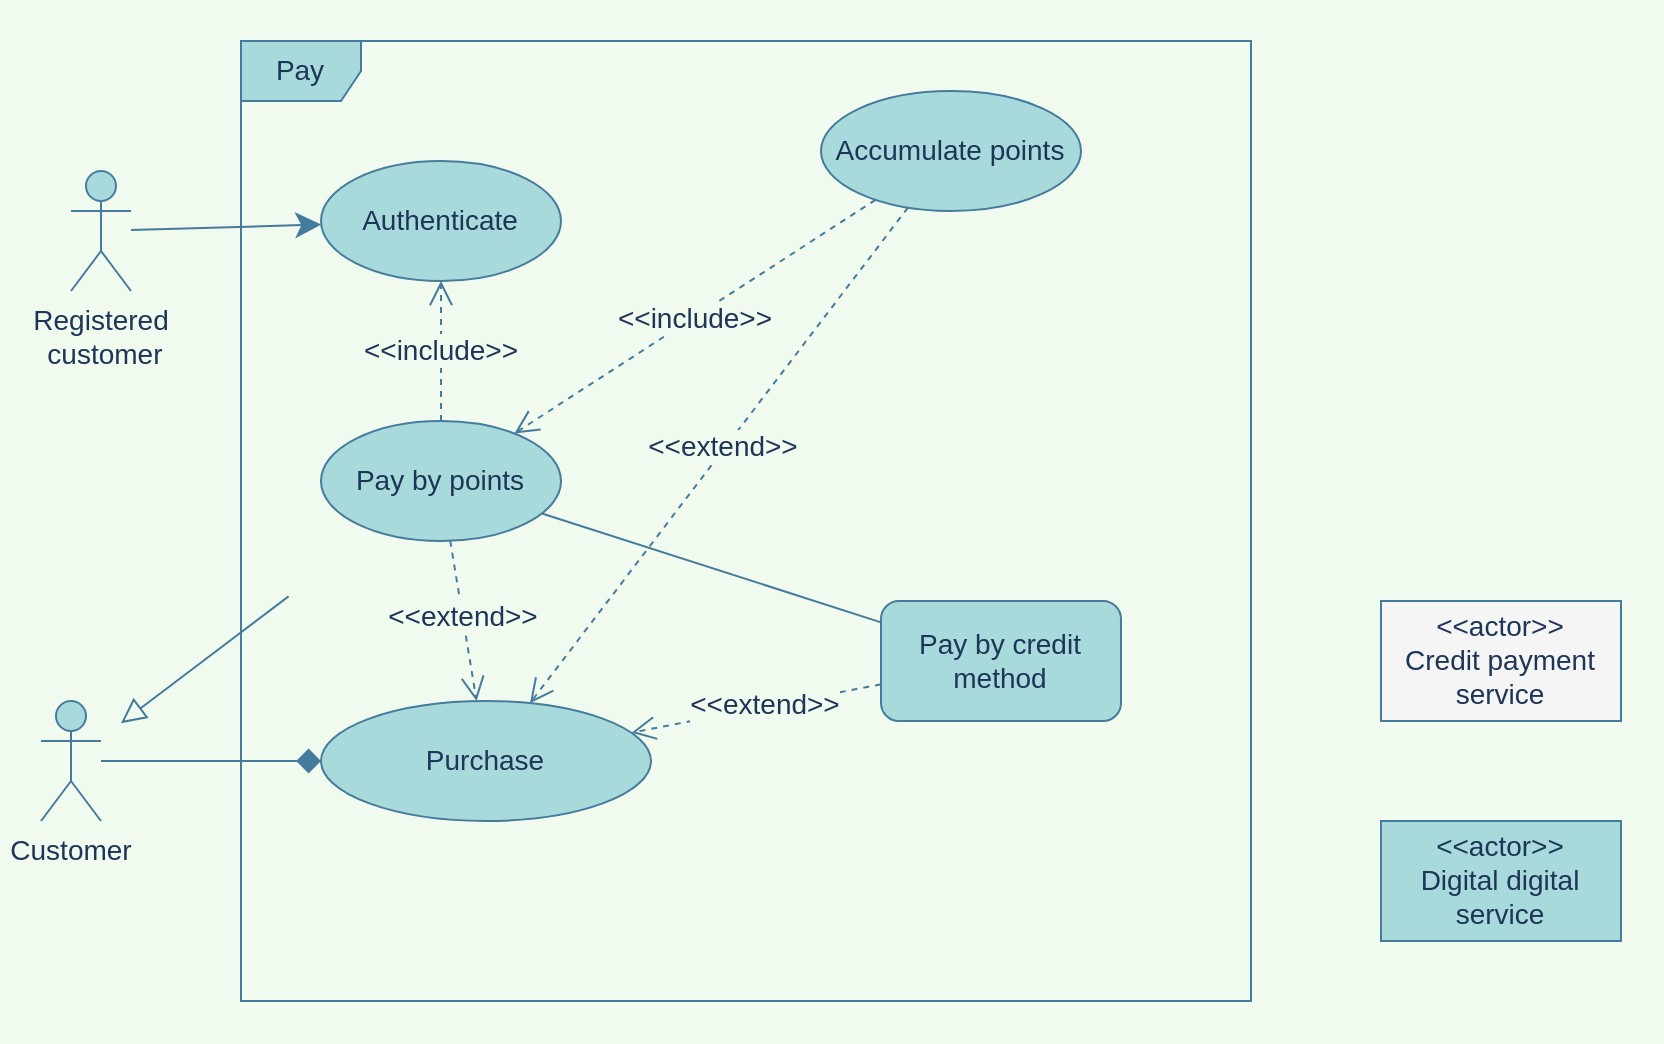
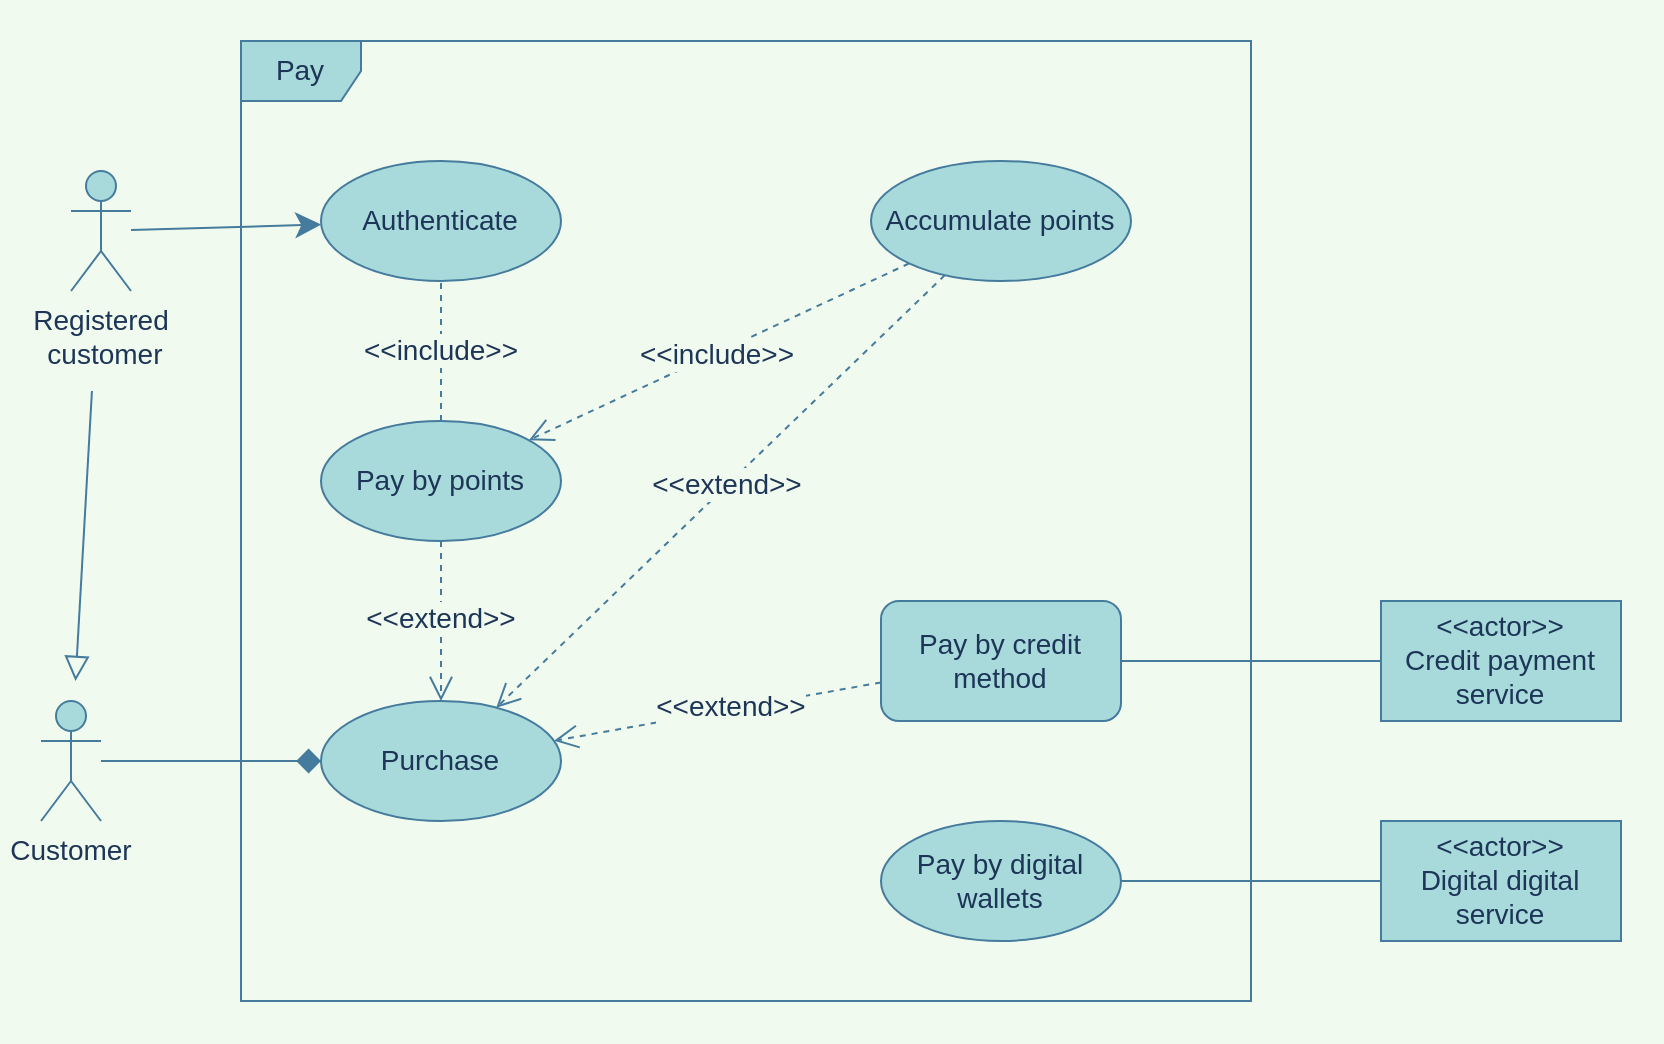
(951, 151) -> (1001, 221)
(441, 288) -> (441, 287)
(711, 568) -> (1248, 661)
(1501, 661) -> (1501, 661)
(188, 672) -> (84, 524)
(486, 761) -> (441, 761)
none -> (1001, 881)
none -> (1248, 881)
